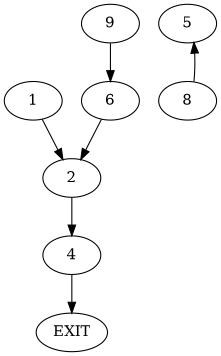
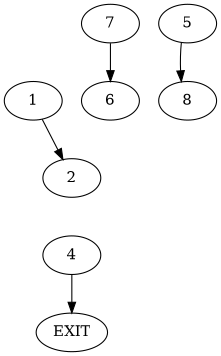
(110, 24) -> (110, 24)
(195, 67) -> (180, 57)
(94, 135) -> none
(72, 211) -> none
